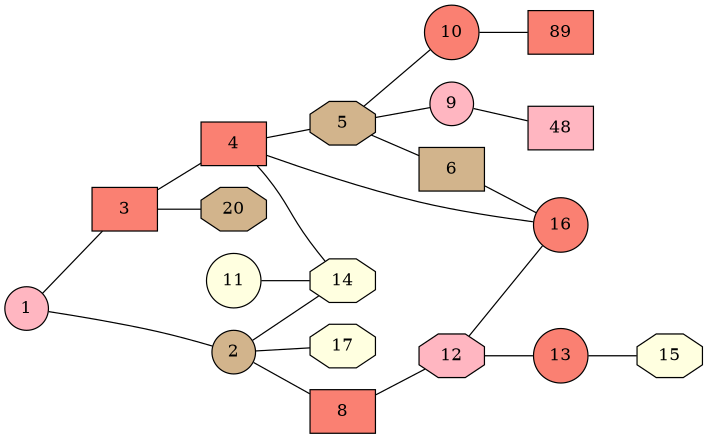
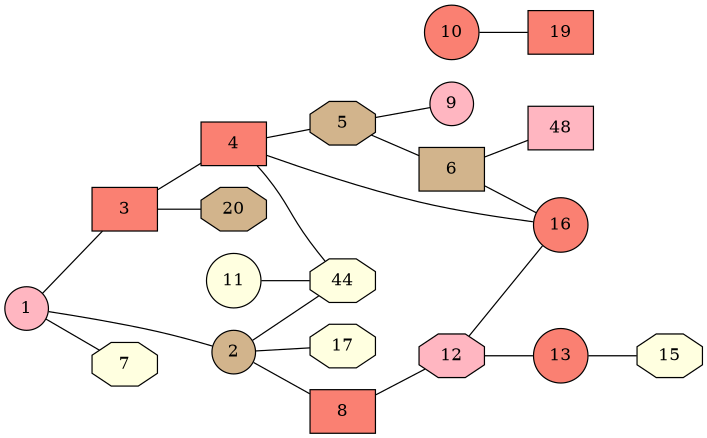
(561, 32) -> (561, 32)
(397, 78) -> none
(501, 115) -> (506, 149)
(343, 281) -> (343, 281)
none -> (125, 364)
